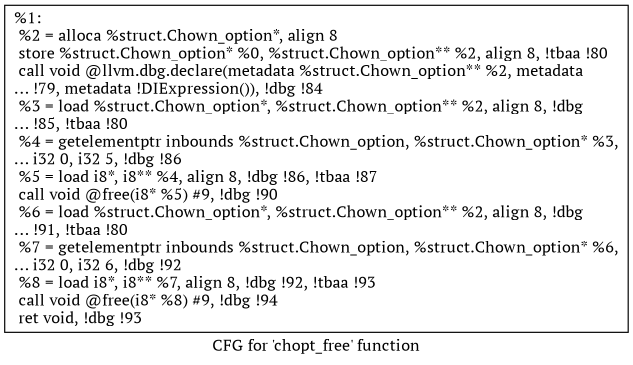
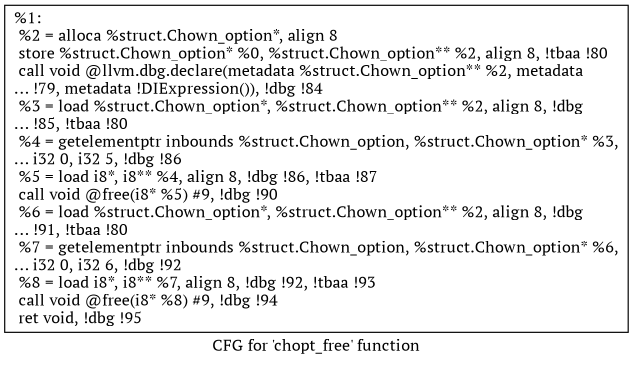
(78, 318) -> (78, 318)
